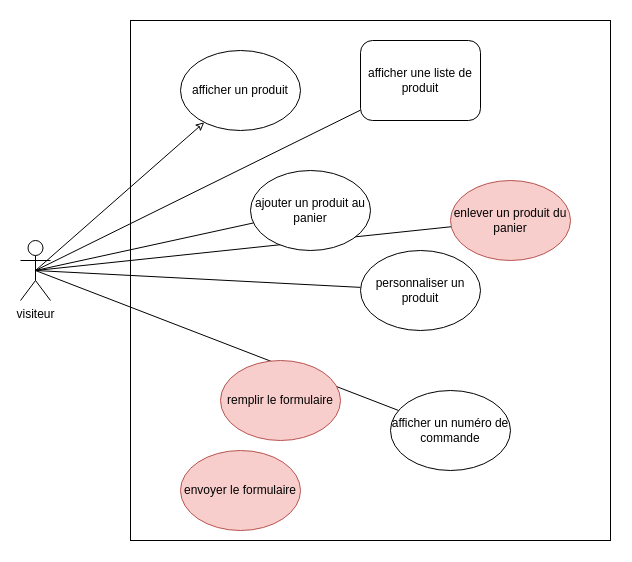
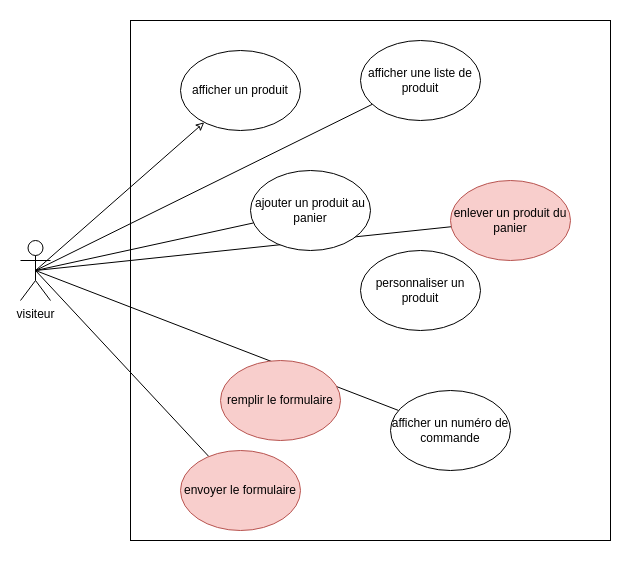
(421, 81) -> (421, 81)
(202, 279) -> (123, 364)
